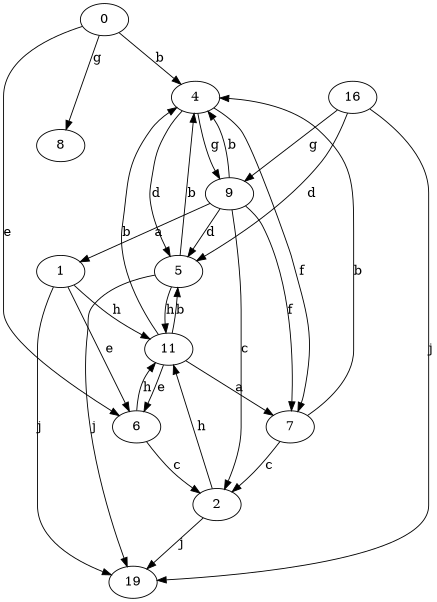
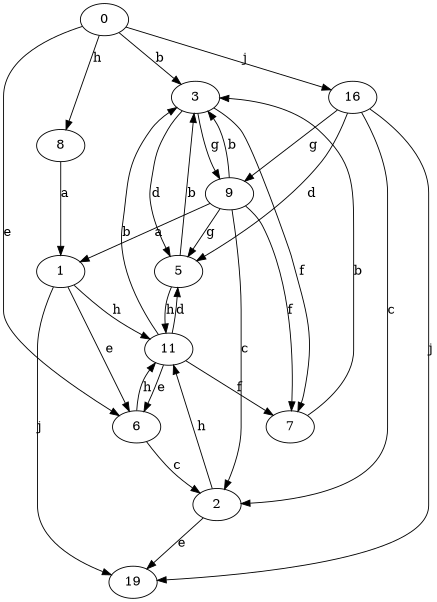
none -> (224, 57)
(97, 58) -> (97, 58)
(196, 97) -> (196, 97)
none -> (61, 204)
(211, 233) -> (211, 233)
(180, 310) -> (180, 310)
(239, 388) -> (239, 388)
(88, 407) -> none
(261, 465) -> (388, 353)
(182, 543) -> (182, 543)
